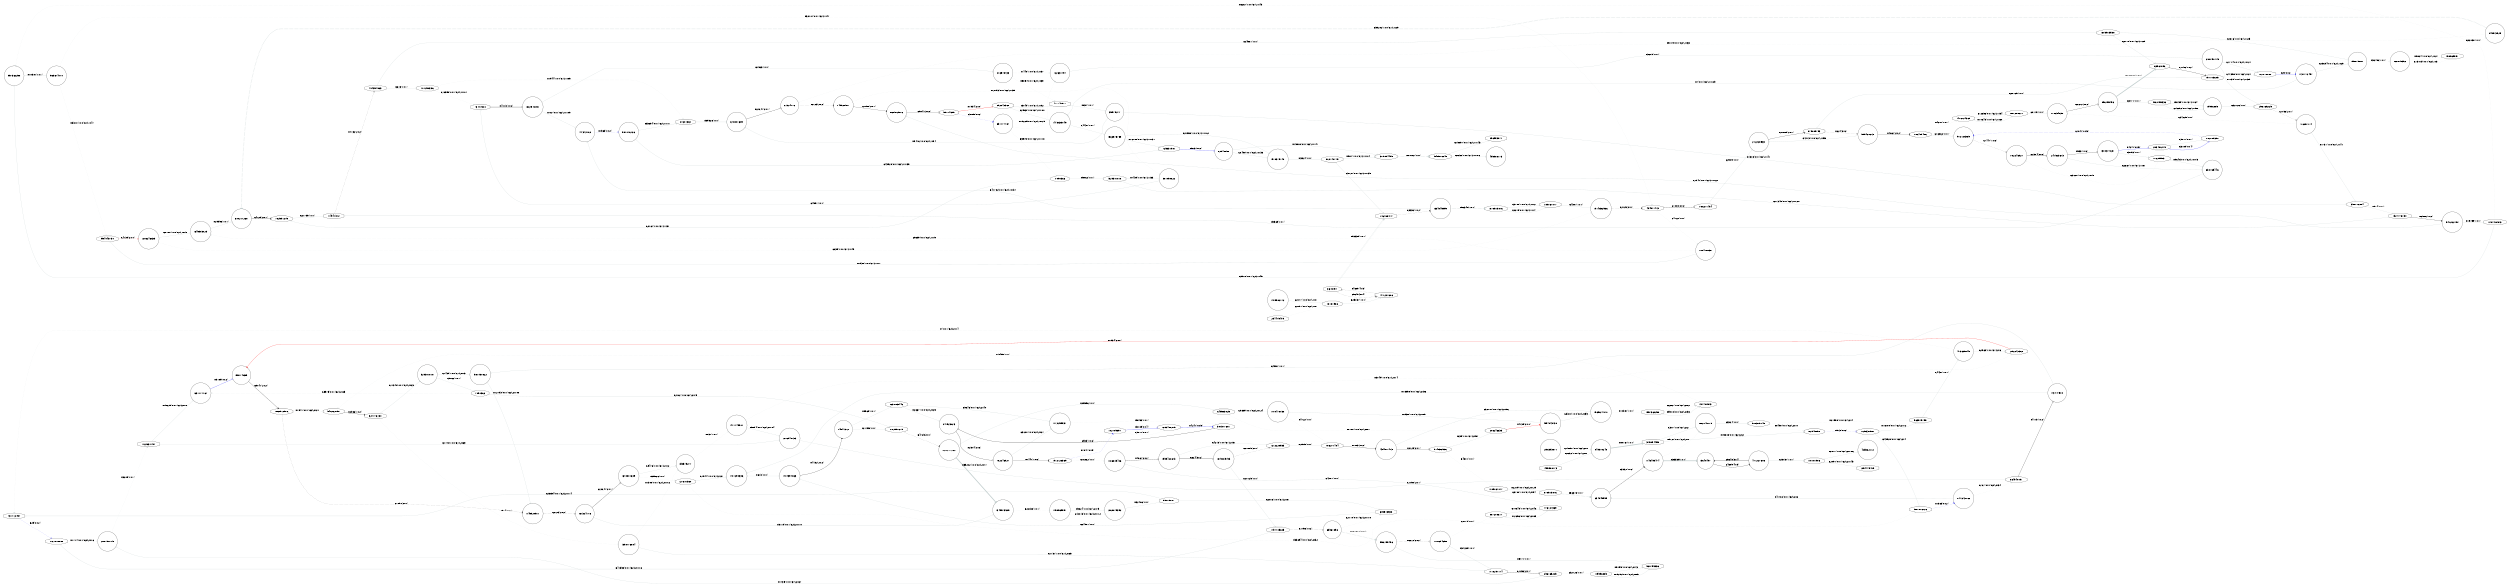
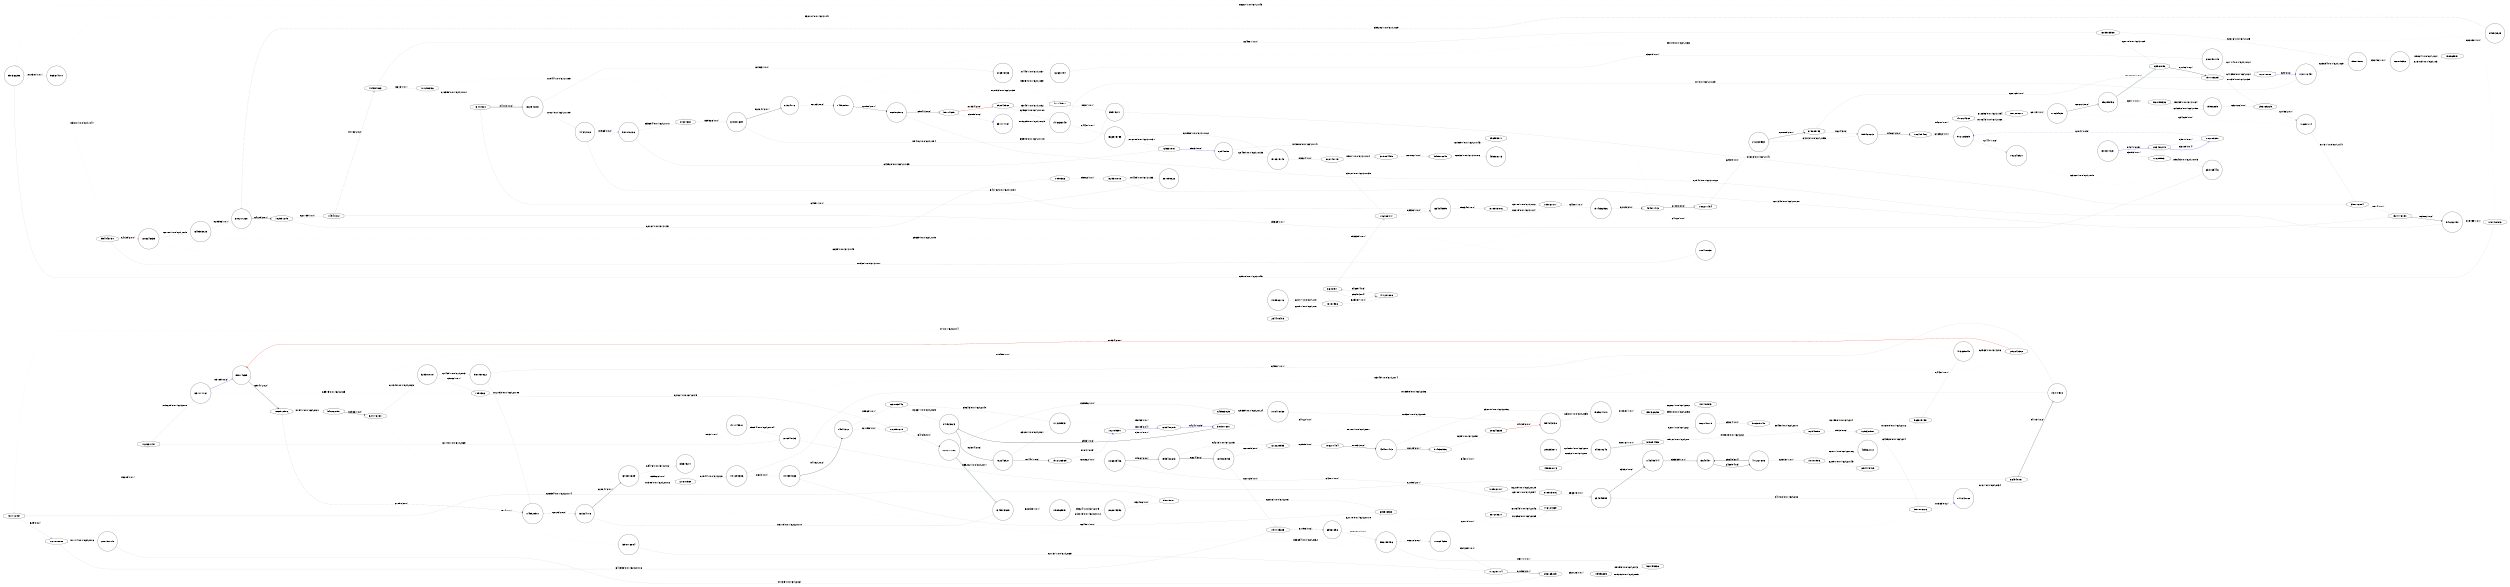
(2057, 156) -> none
